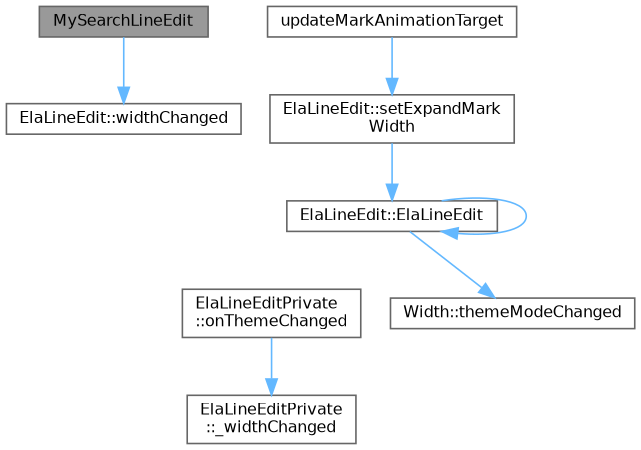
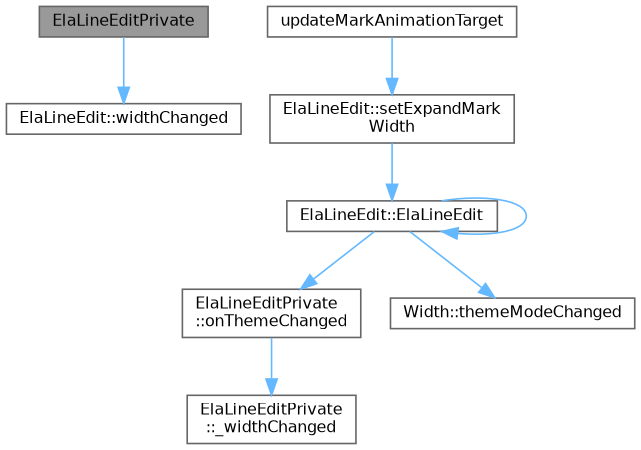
(124, 22) -> (124, 22)
none -> (344, 255)
